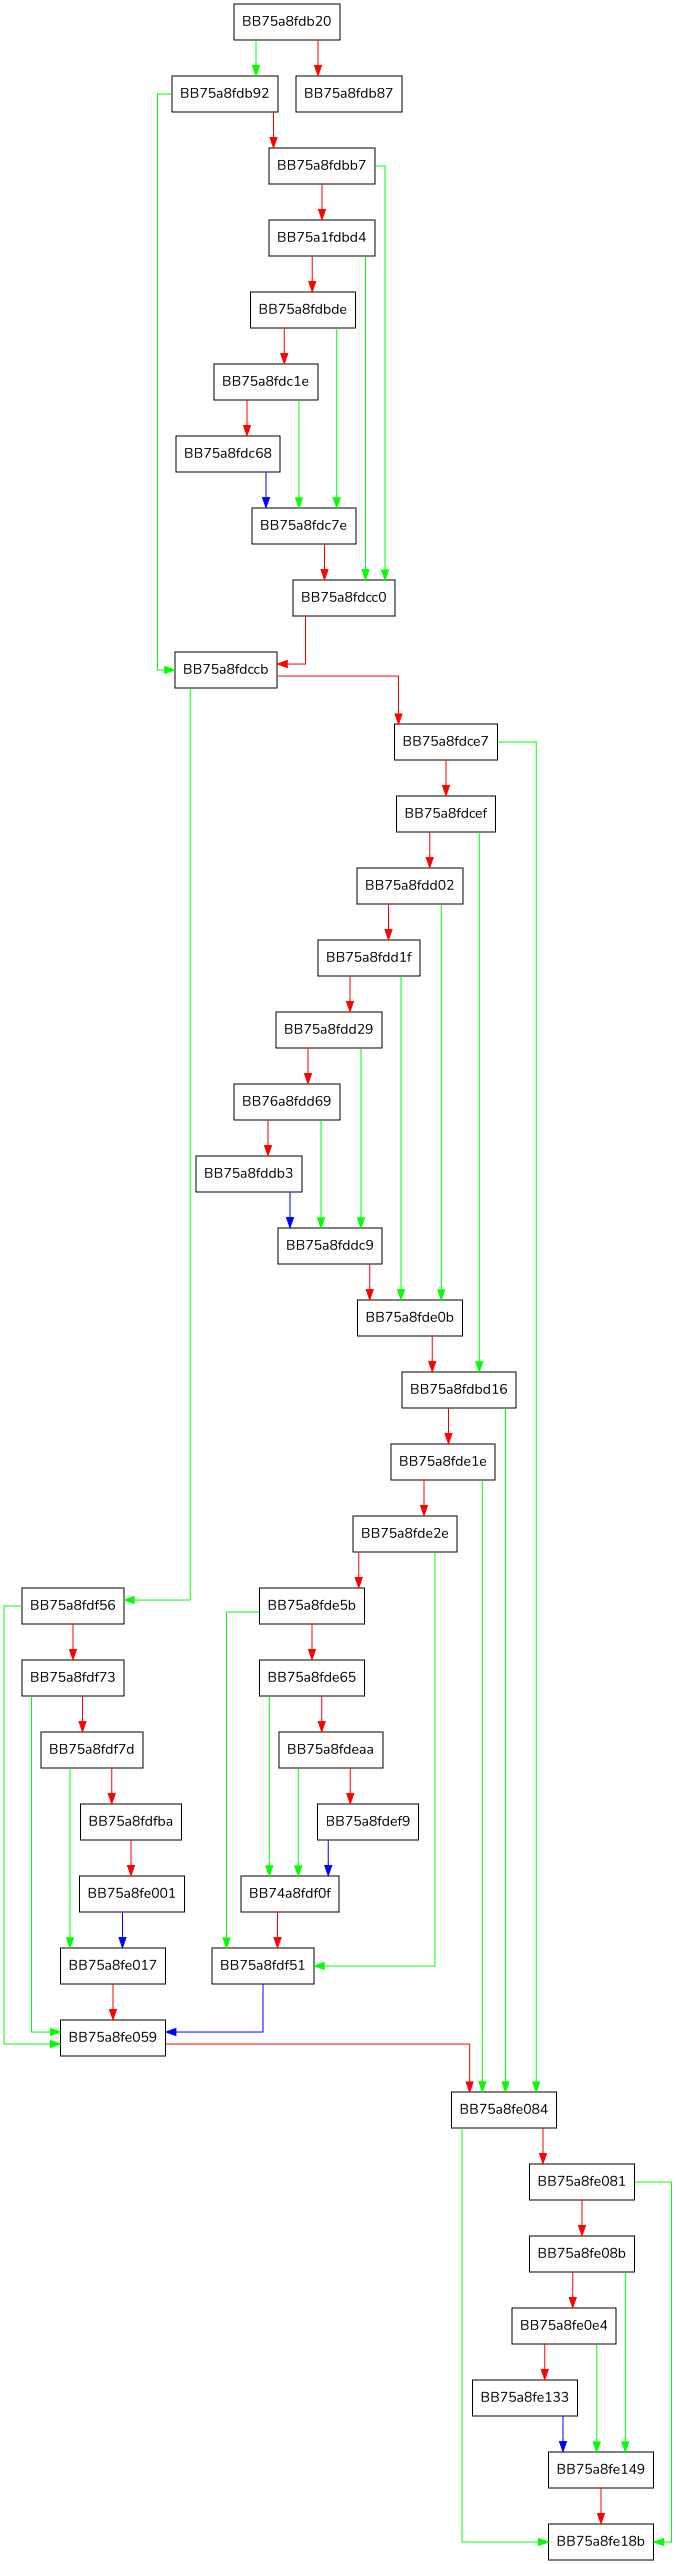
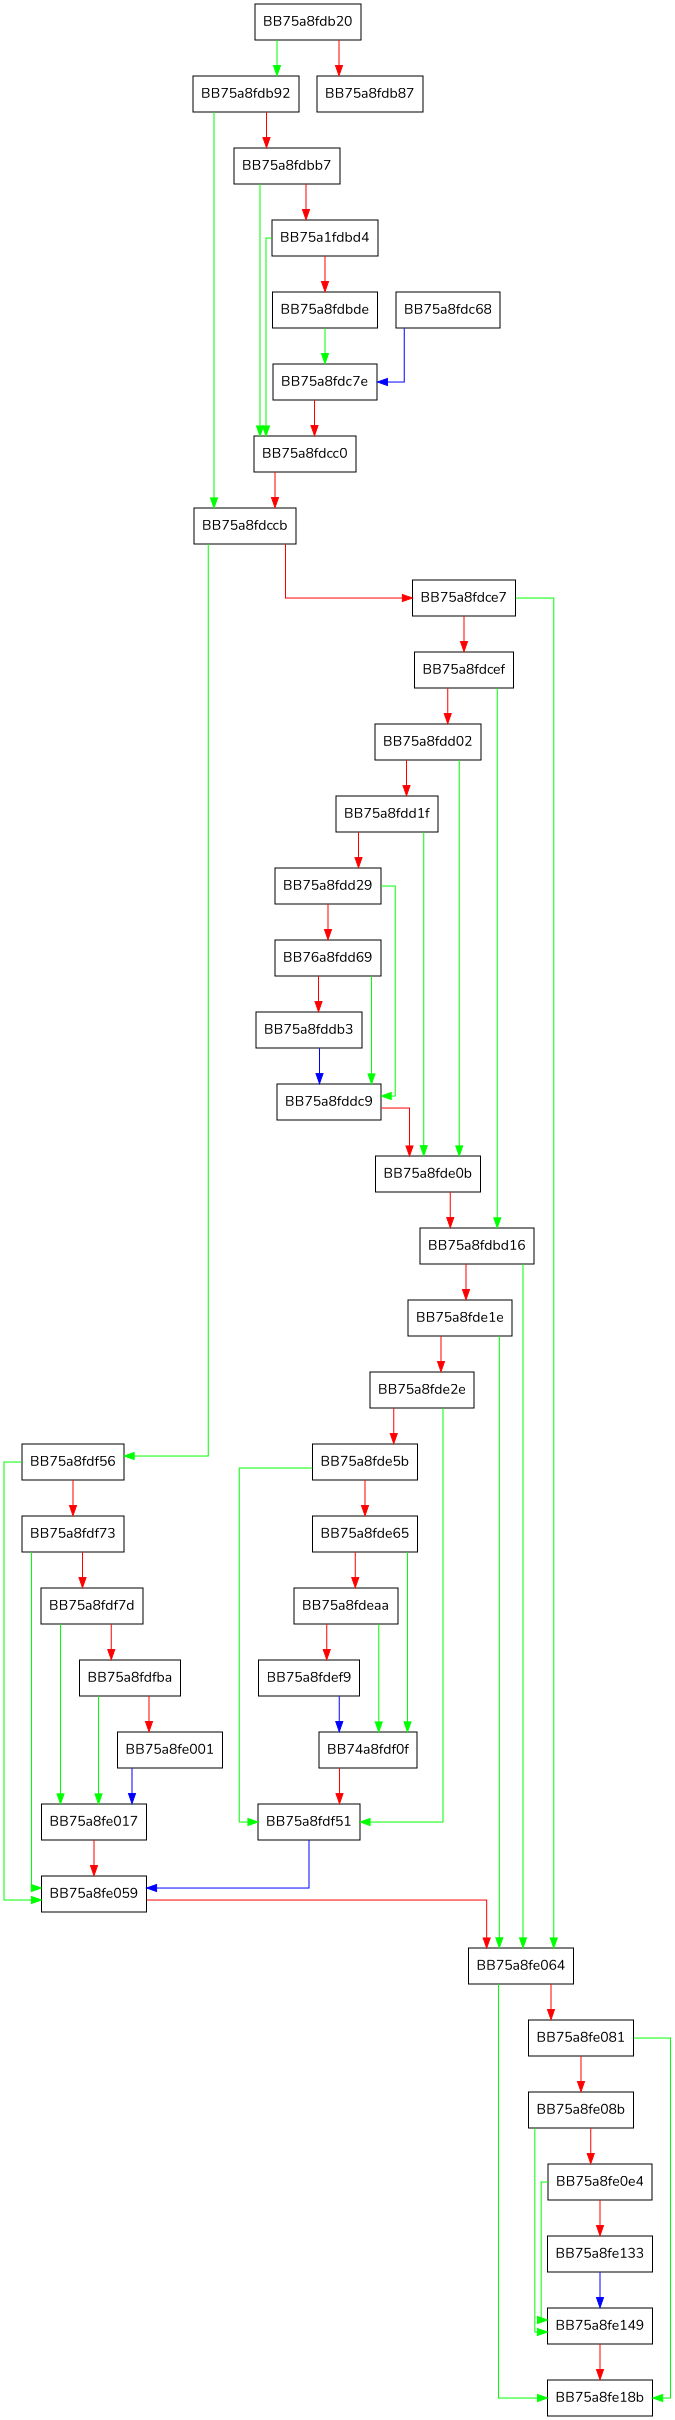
(266, 382) -> none
none -> (98, 1745)
(504, 2110) -> (521, 1966)
